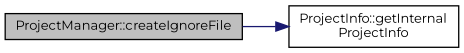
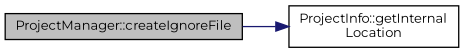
(374, 27) -> (374, 27)
